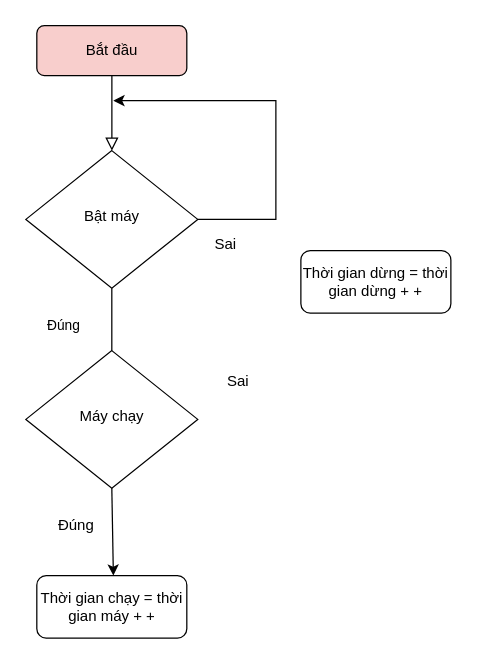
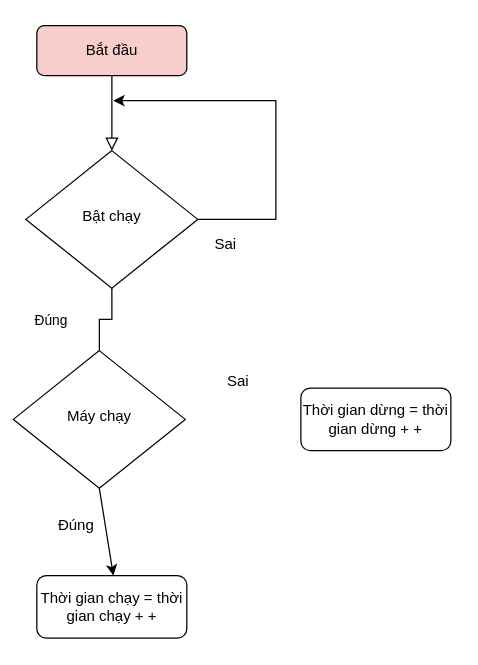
(112, 217) -> (112, 217)
(376, 282) -> (376, 419)
(112, 419) -> (99, 419)
(112, 607) -> (112, 607)
